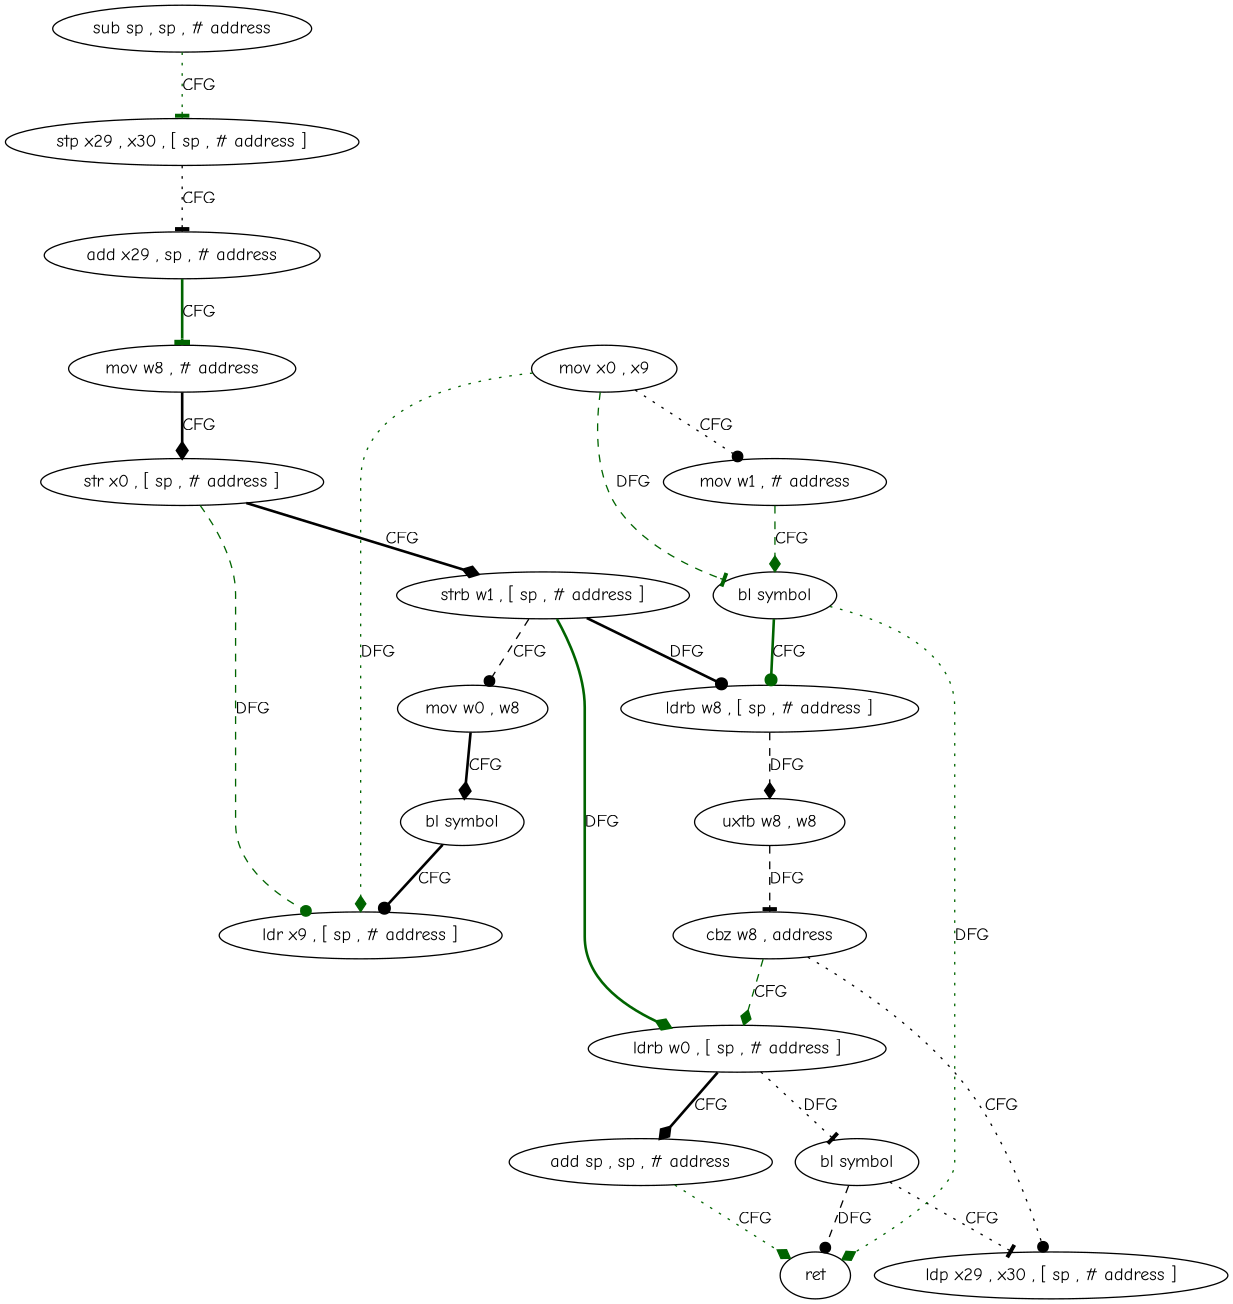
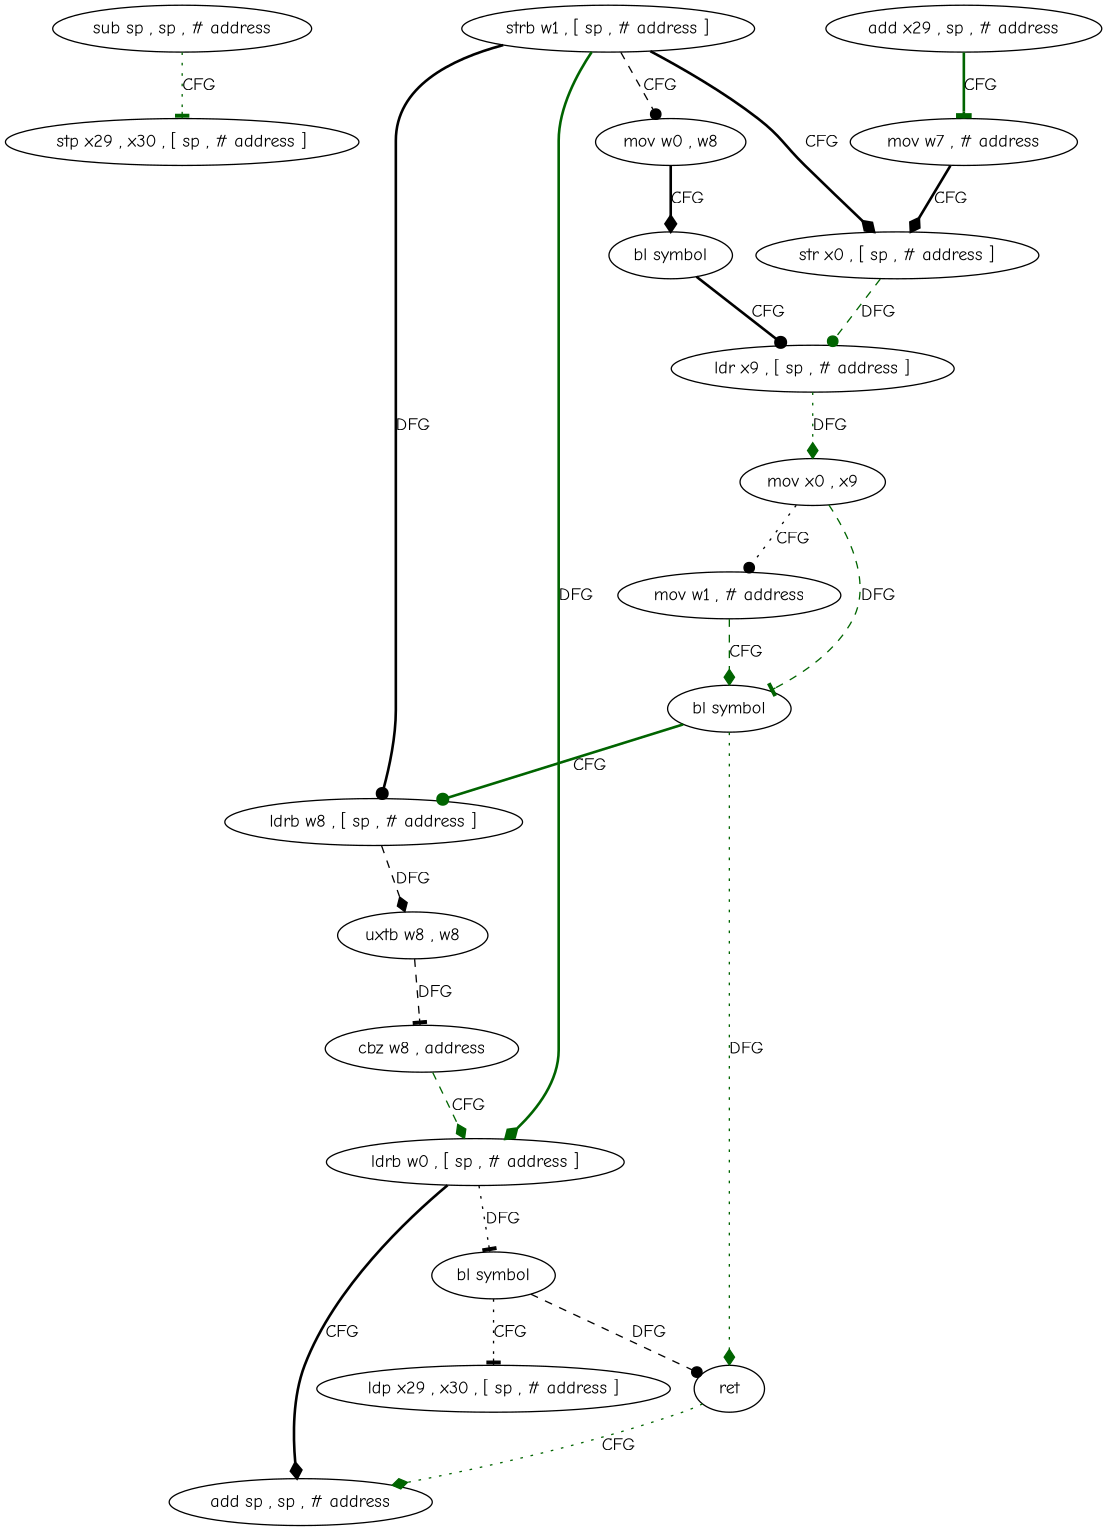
(182, 195) -> none
(182, 369) -> (964, 142)
(349, 535) -> (766, 125)
(361, 578) -> (813, 418)
(943, 1060) -> none
(726, 1217) -> (557, 1449)
